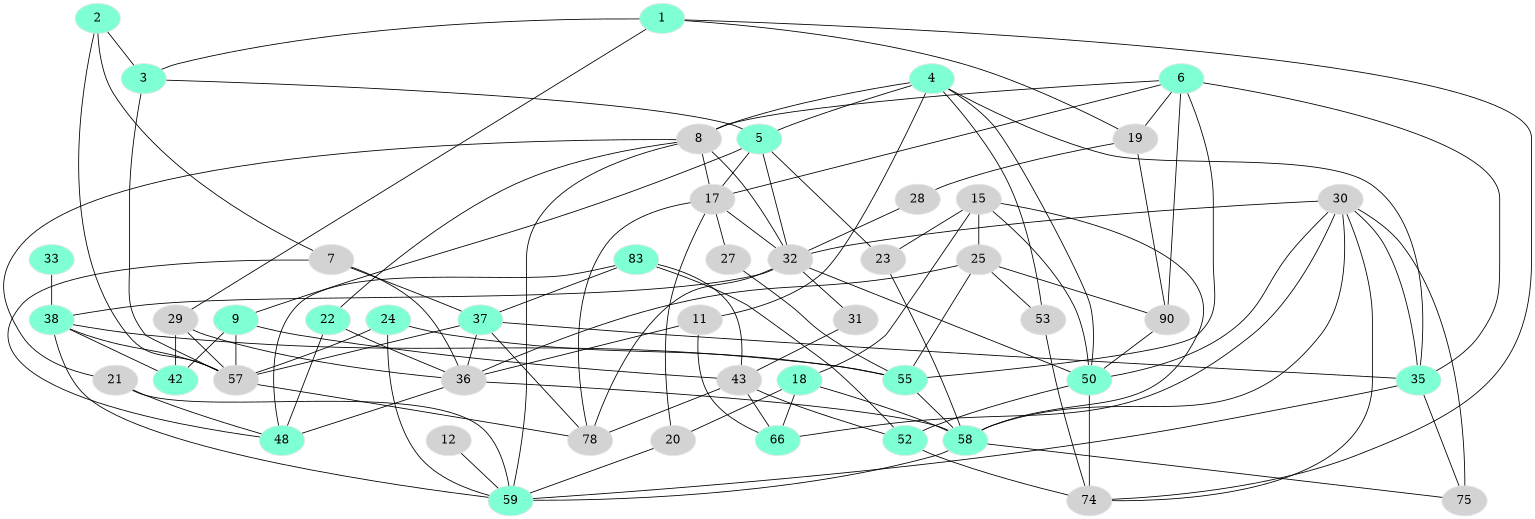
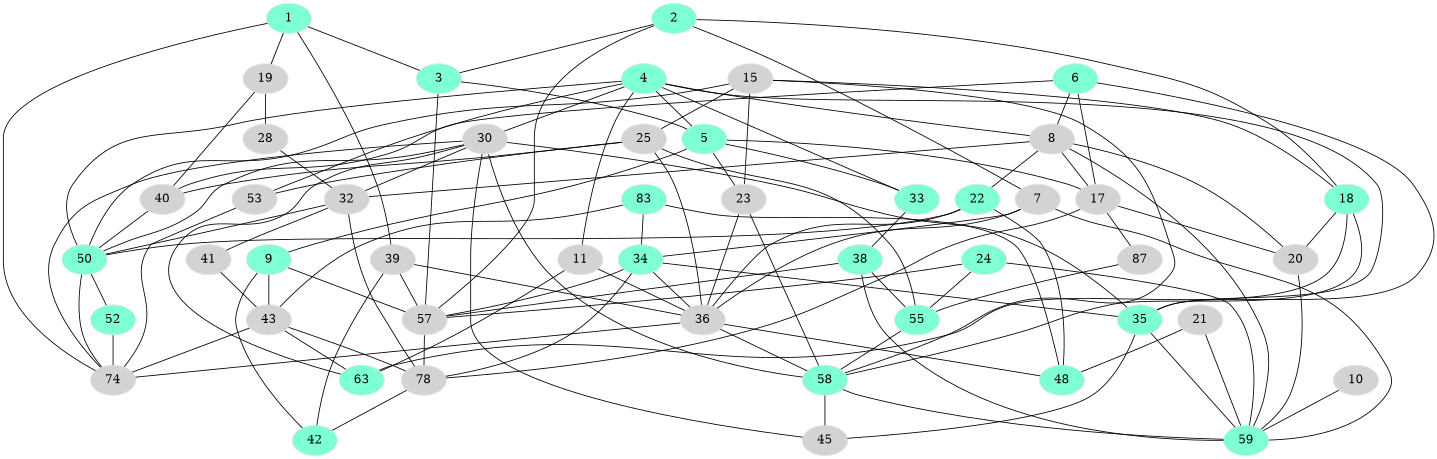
none -> (1035, 50)
none -> (564, 109)
(1158, 109) -> none
none -> (775, 136)
(249, 165) -> (1186, 179)
(775, 199) -> (817, 165)
(751, 229) -> none
none -> (534, 239)
none -> (723, 260)
(728, 260) -> (1140, 260)
(441, 297) -> none
(17, 315) -> (1286, 282)
(176, 320) -> (393, 260)
(480, 320) -> (641, 260)
(856, 320) -> (209, 260)
(1167, 320) -> (162, 199)
(785, 332) -> none
(1187, 340) -> none
(114, 350) -> (369, 410)
none -> (394, 351)
(820, 414) -> (191, 350)
(449, 441) -> (1356, 380)
(778, 441) -> (362, 380)
(1465, 501) -> (825, 441)
